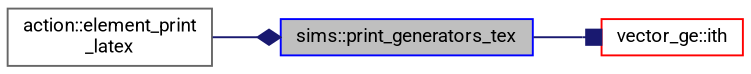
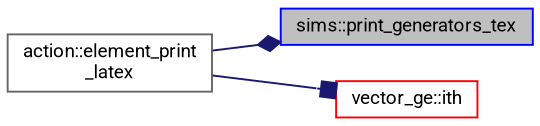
(558, 37) -> (264, 82)
